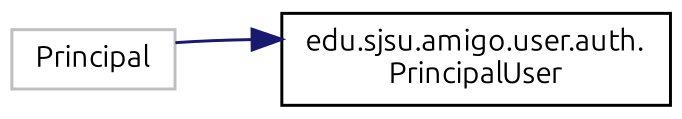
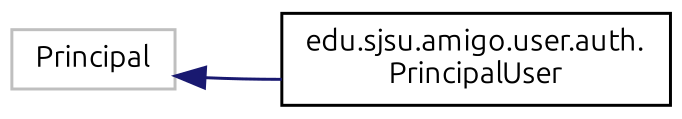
(214, 41) -> (244, 79)
